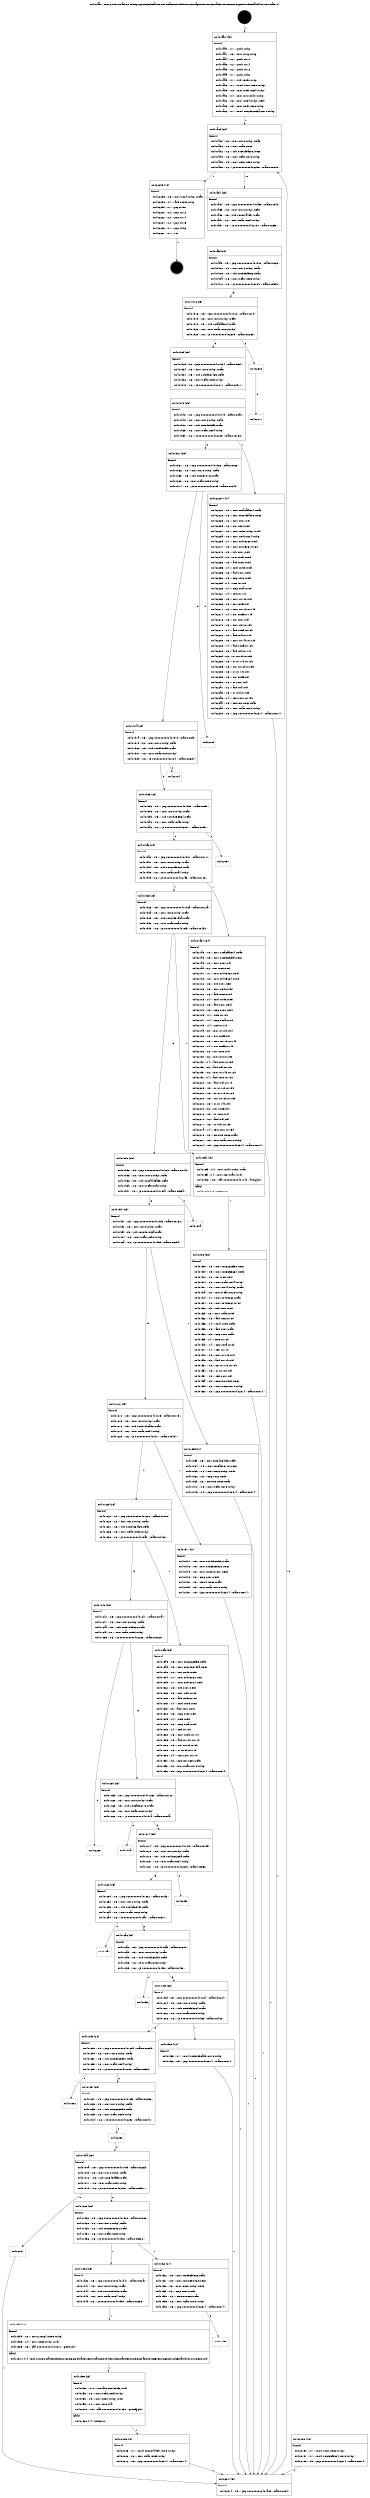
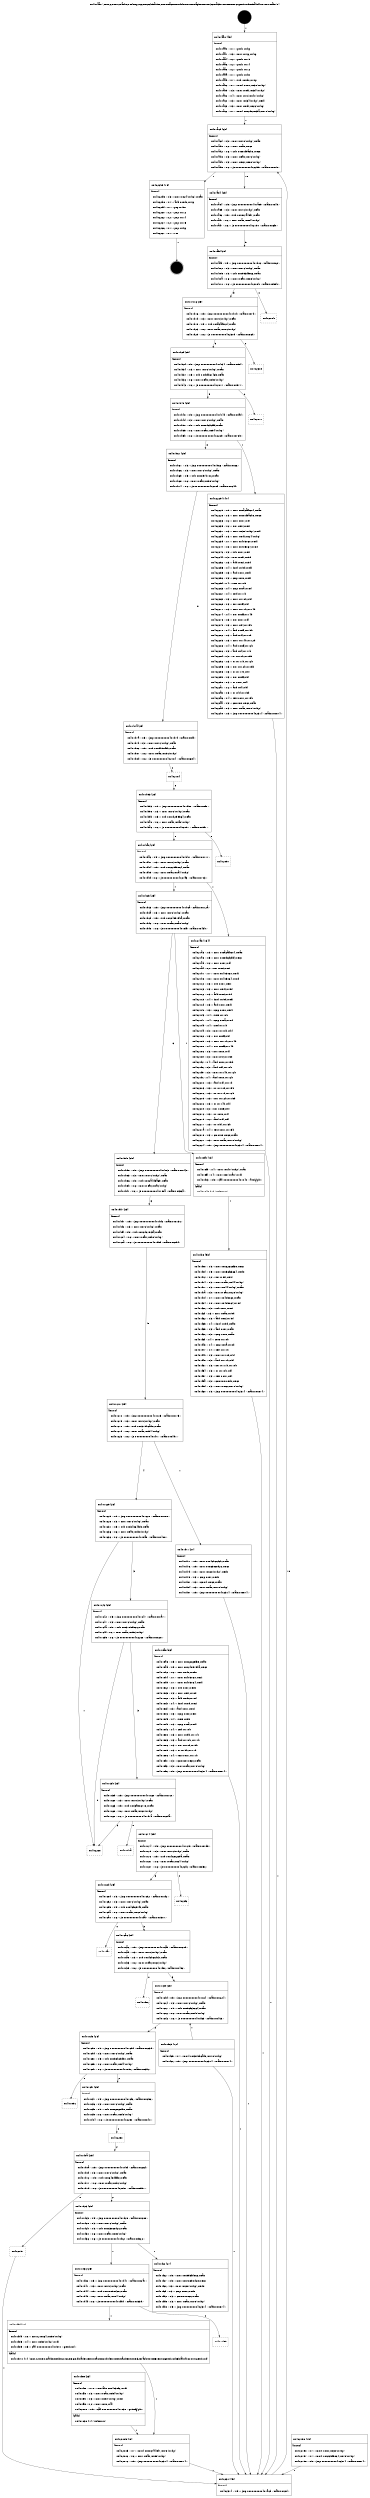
none -> (245, 237)
none -> (269, 318)
none -> (208, 393)
(256, 393) -> (248, 400)
(208, 742) -> none
(161, 776) -> (174, 785)
(195, 1226) -> none
(220, 1471) -> none
(166, 1591) -> (79, 1690)
(156, 1825) -> (110, 1833)
(194, 2031) -> (191, 2032)
(212, 2323) -> (184, 2315)
(108, 2367) -> (154, 2397)
